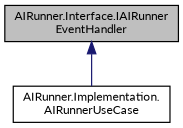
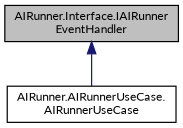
(92, 104) -> (92, 104)
